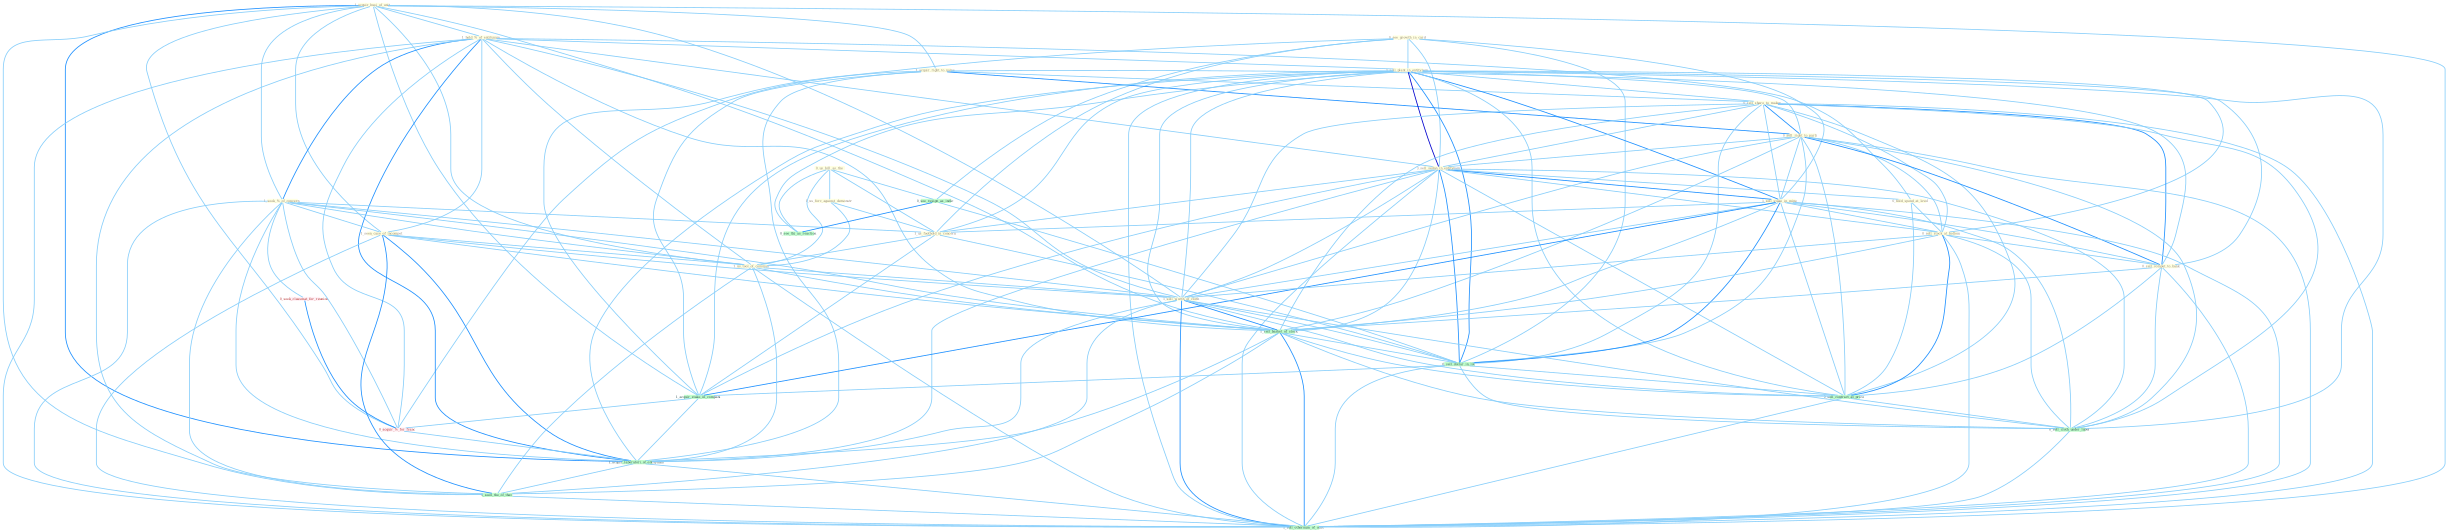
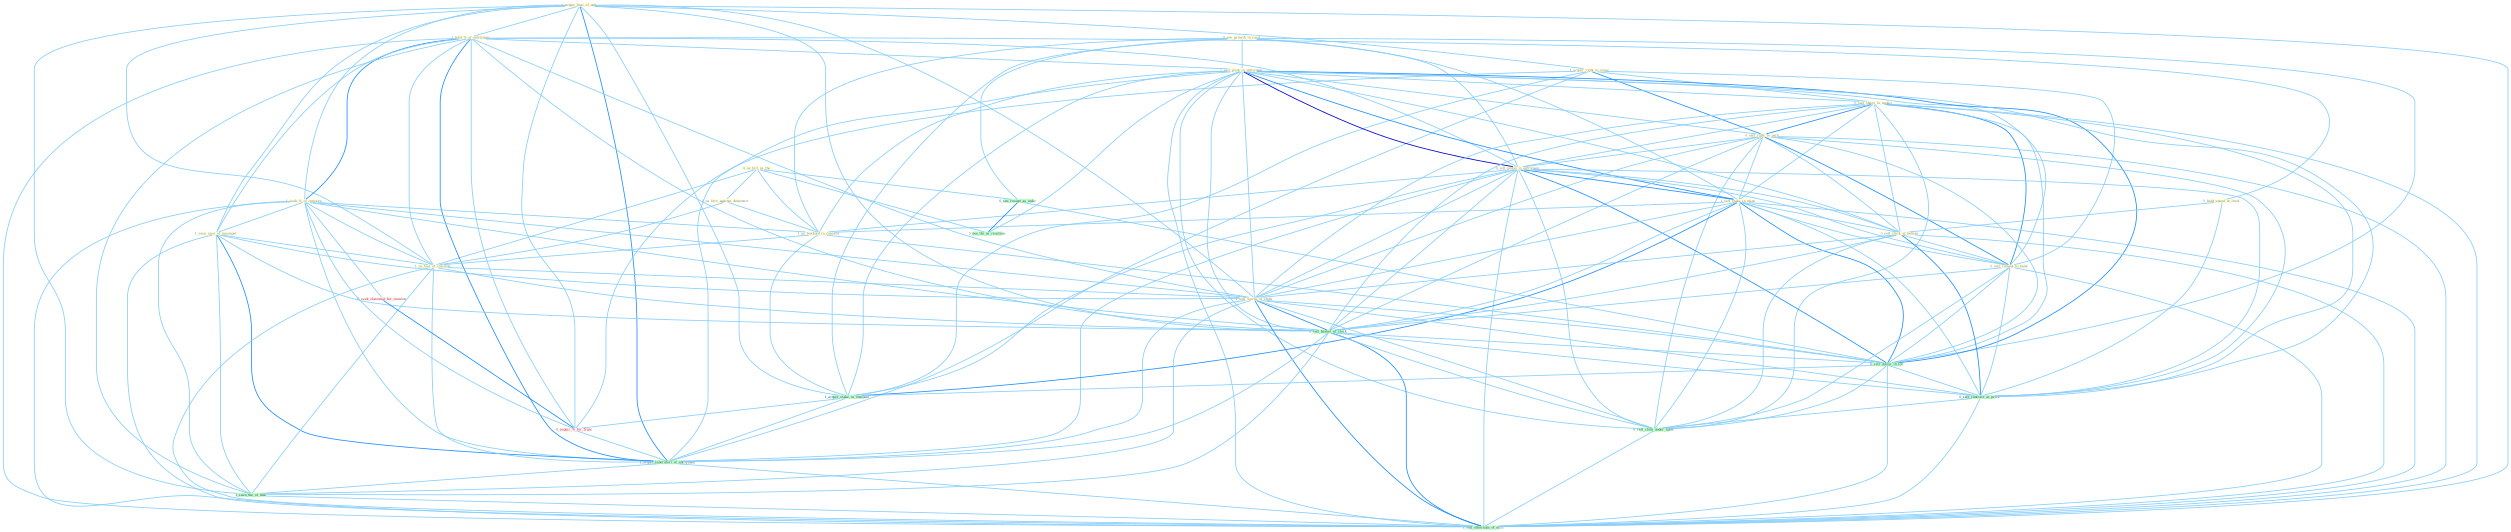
(1675, 185) -> (1864, 231)
none -> (1950, 317)
(363, 400) -> (220, 355)
